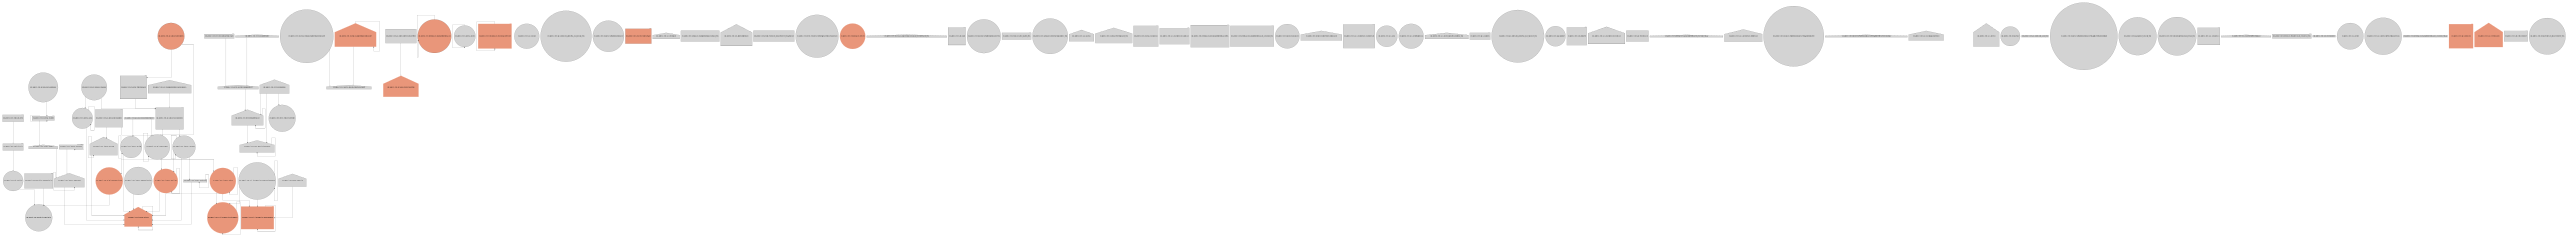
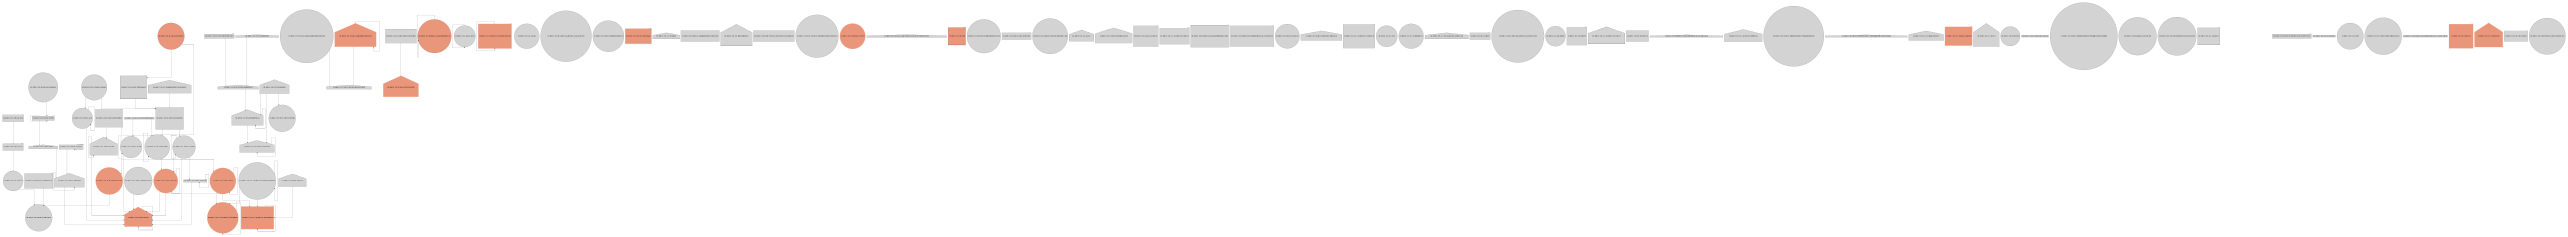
(957, 36) -> (957, 36)
none -> (1959, 36)
(2246, 36) -> none
